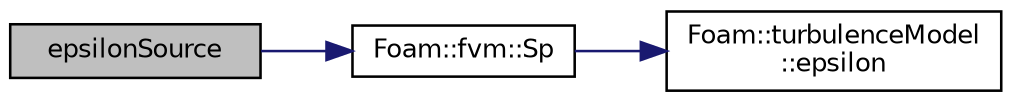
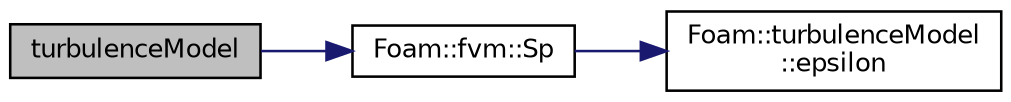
(135, 51) -> (135, 51)
